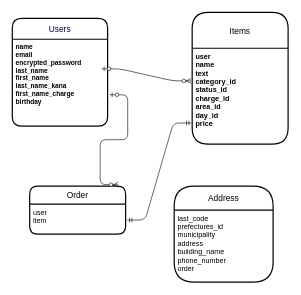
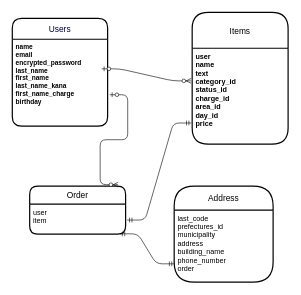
none -> (147, 249)
